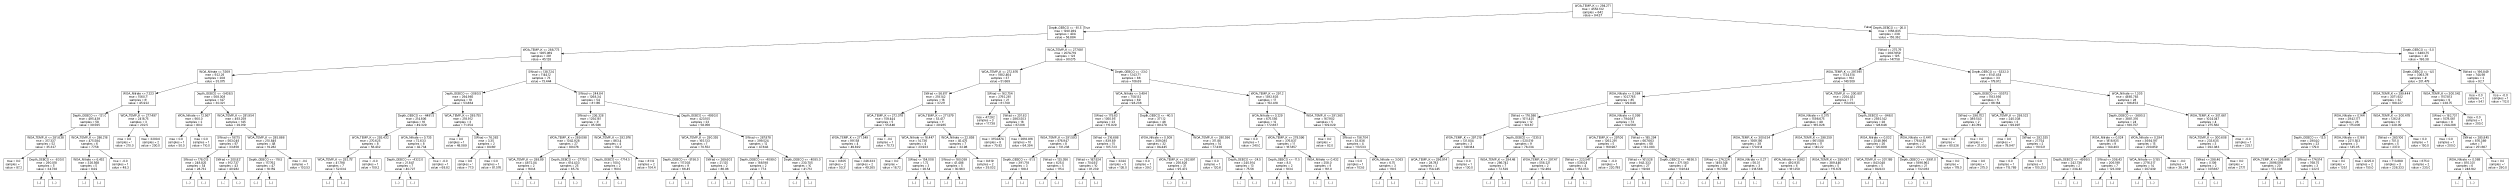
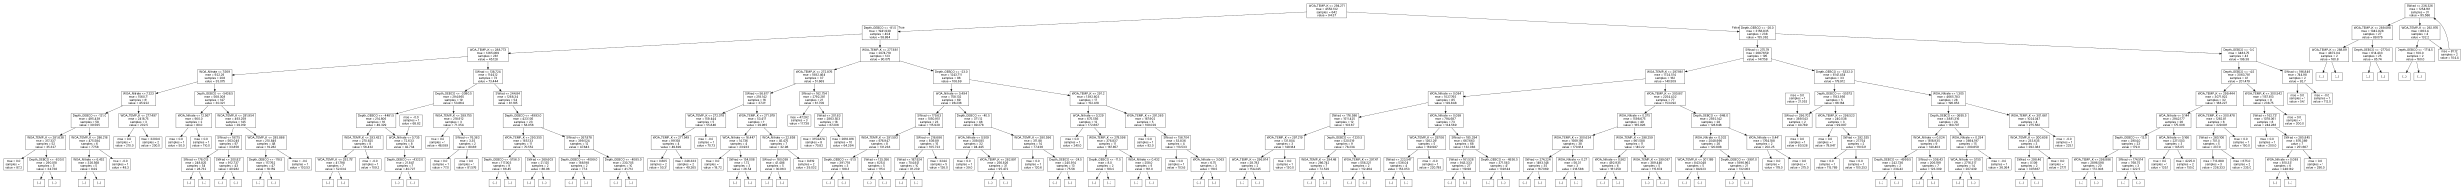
(591, 108) -> (2446, 33)
(1974, 131) -> (1797, 108)
(428, 154) -> (408, 130)
(1752, 164) -> (1573, 164)
